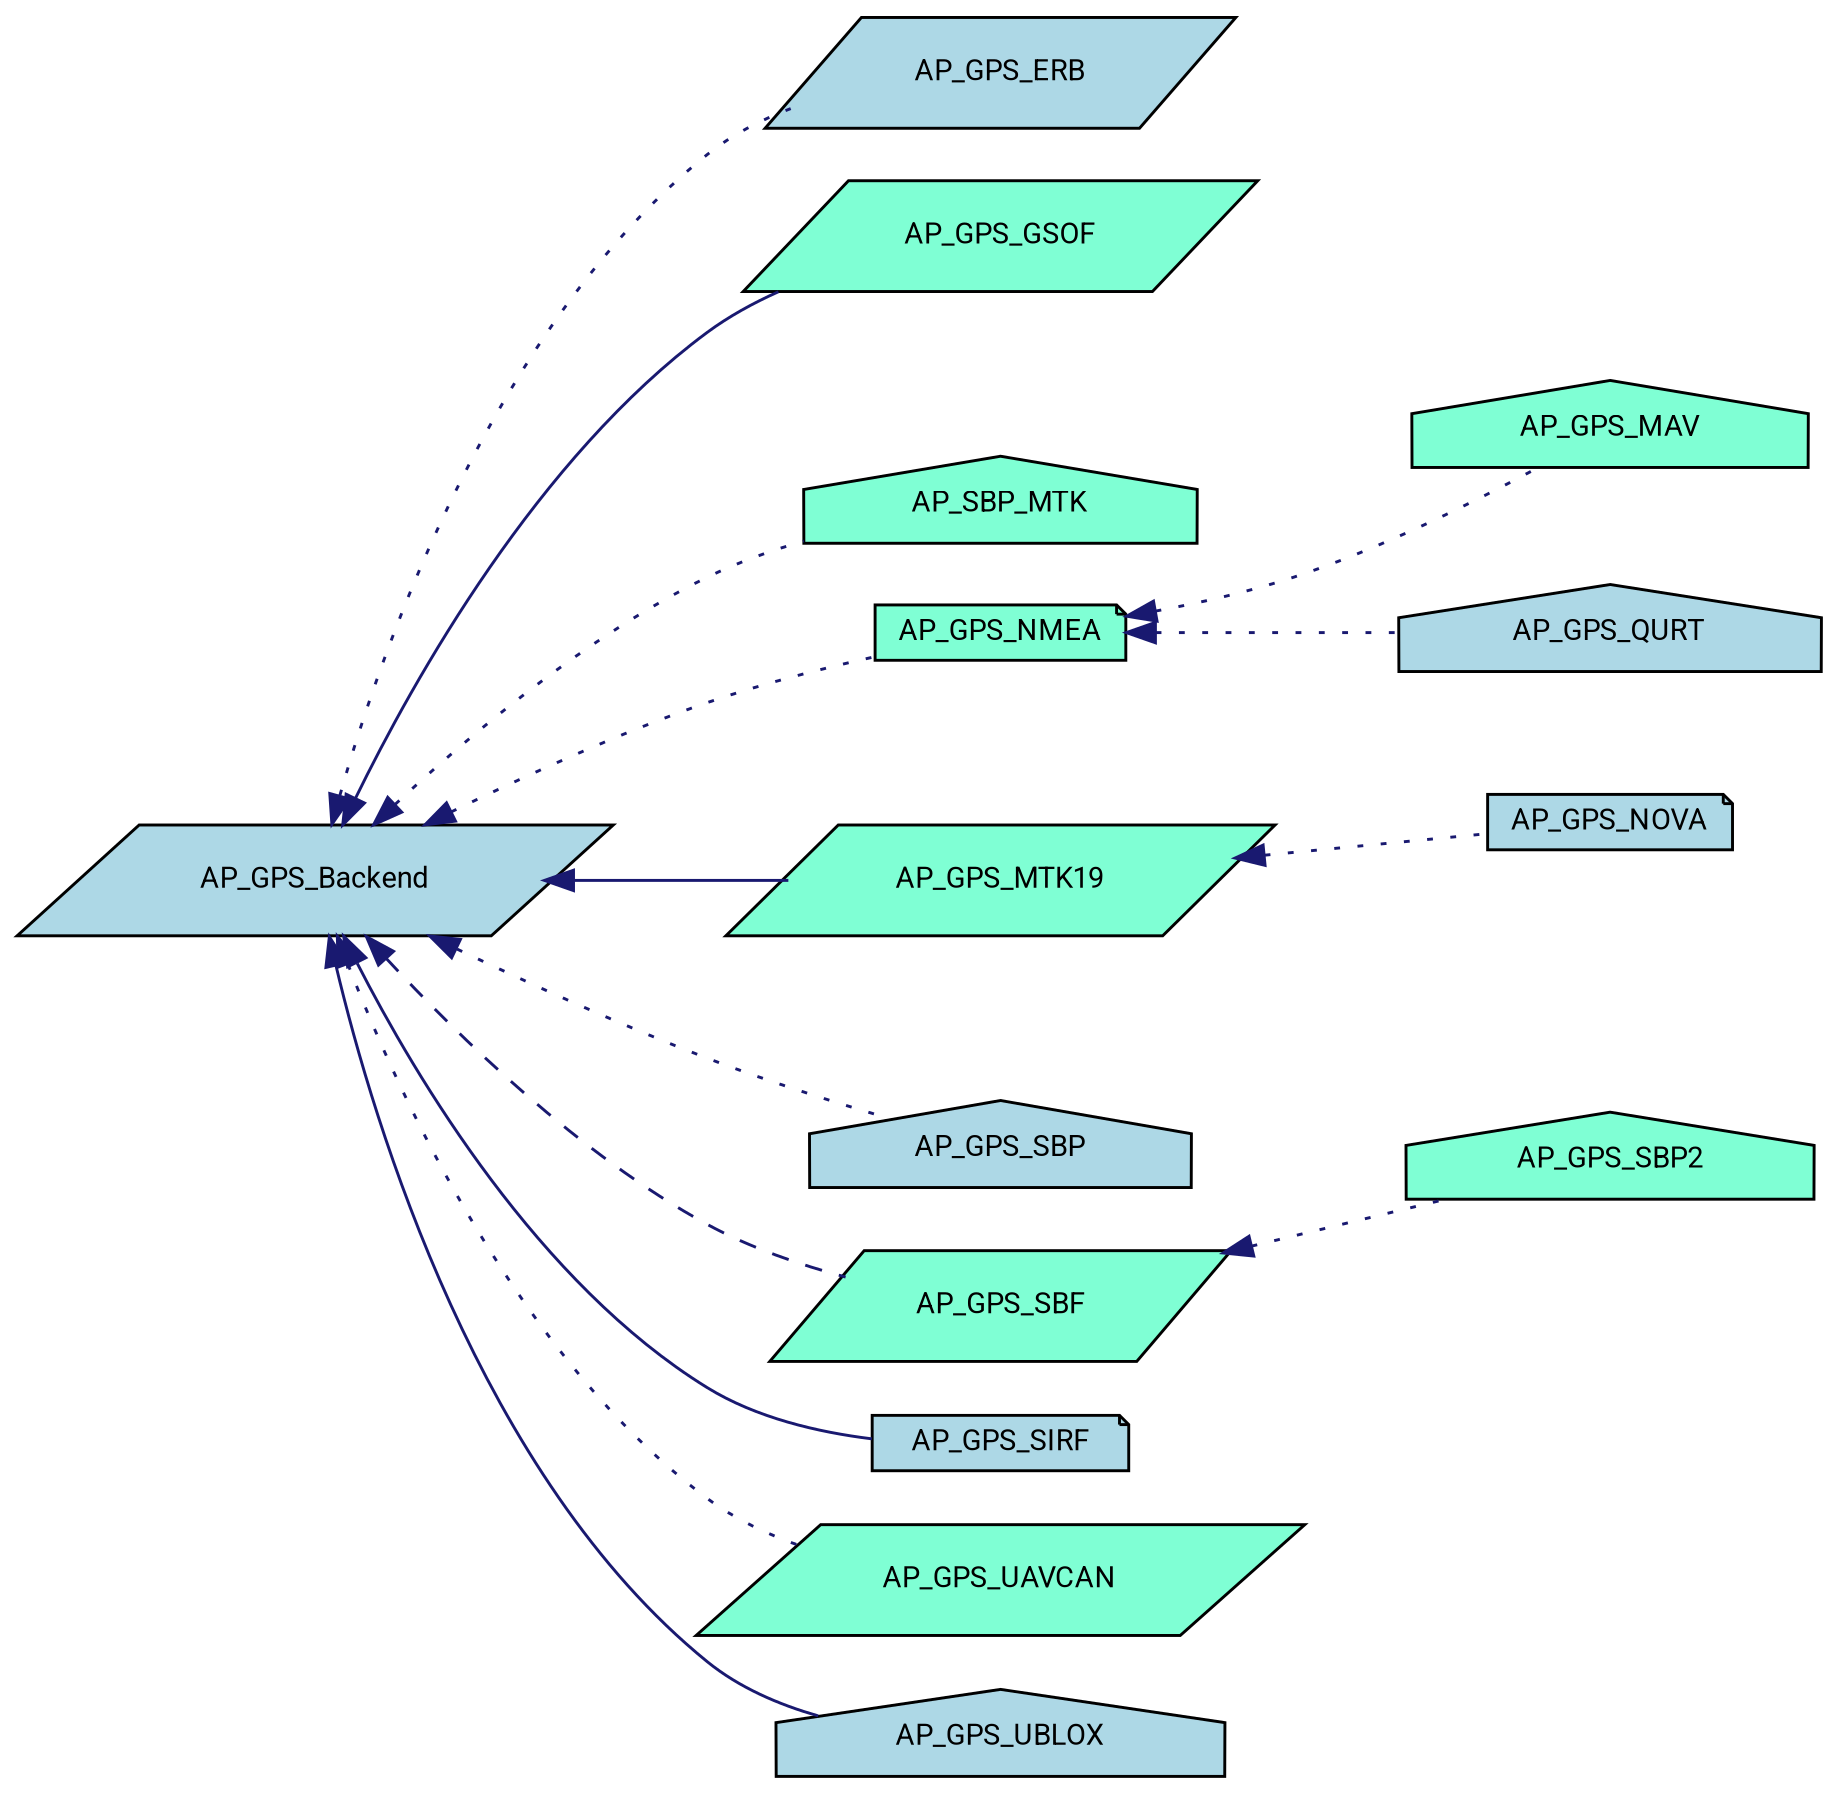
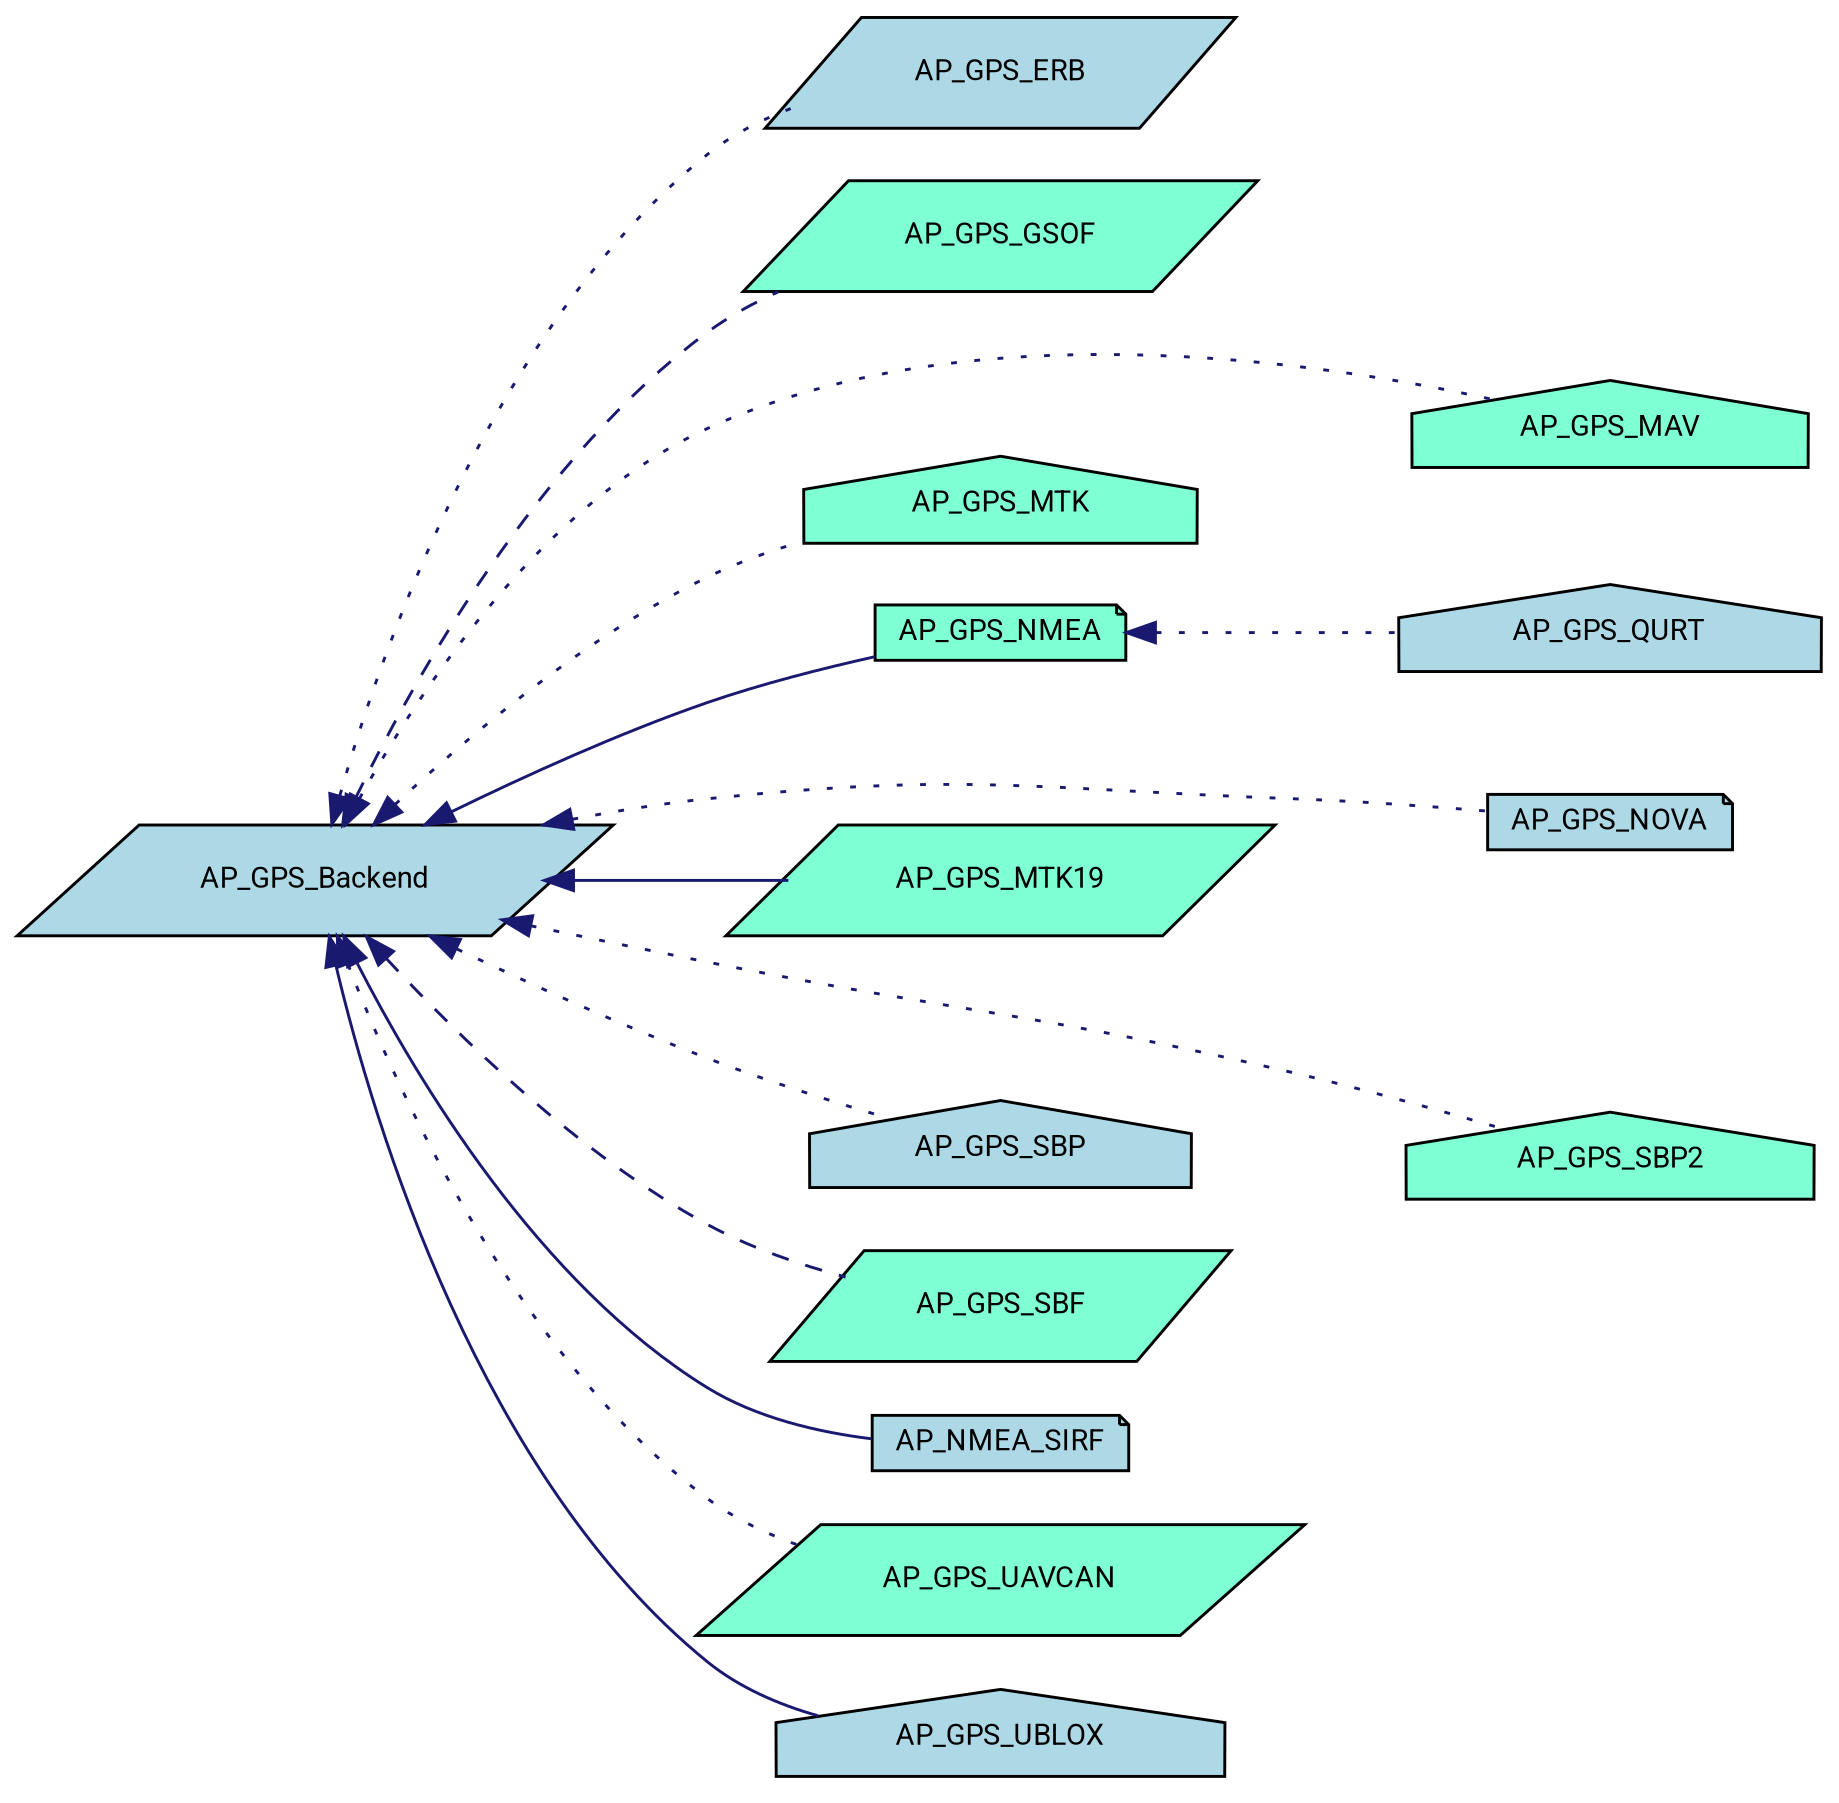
(1000, 504) -> (1000, 504)
(530, 513) -> (530, 513)
(1352, 556) -> (841, 384)
(658, 721) -> (658, 721)
(1376, 844) -> (1029, 786)
(1348, 1223) -> (1019, 1017)
(1000, 1443) -> (1000, 1443)
